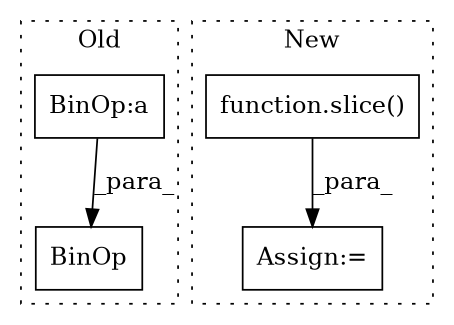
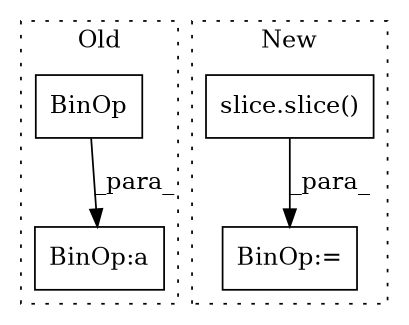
(313, 106) -> (290, 106)
(95, 174) -> (94, 174)
(313, 258) -> (290, 258)
